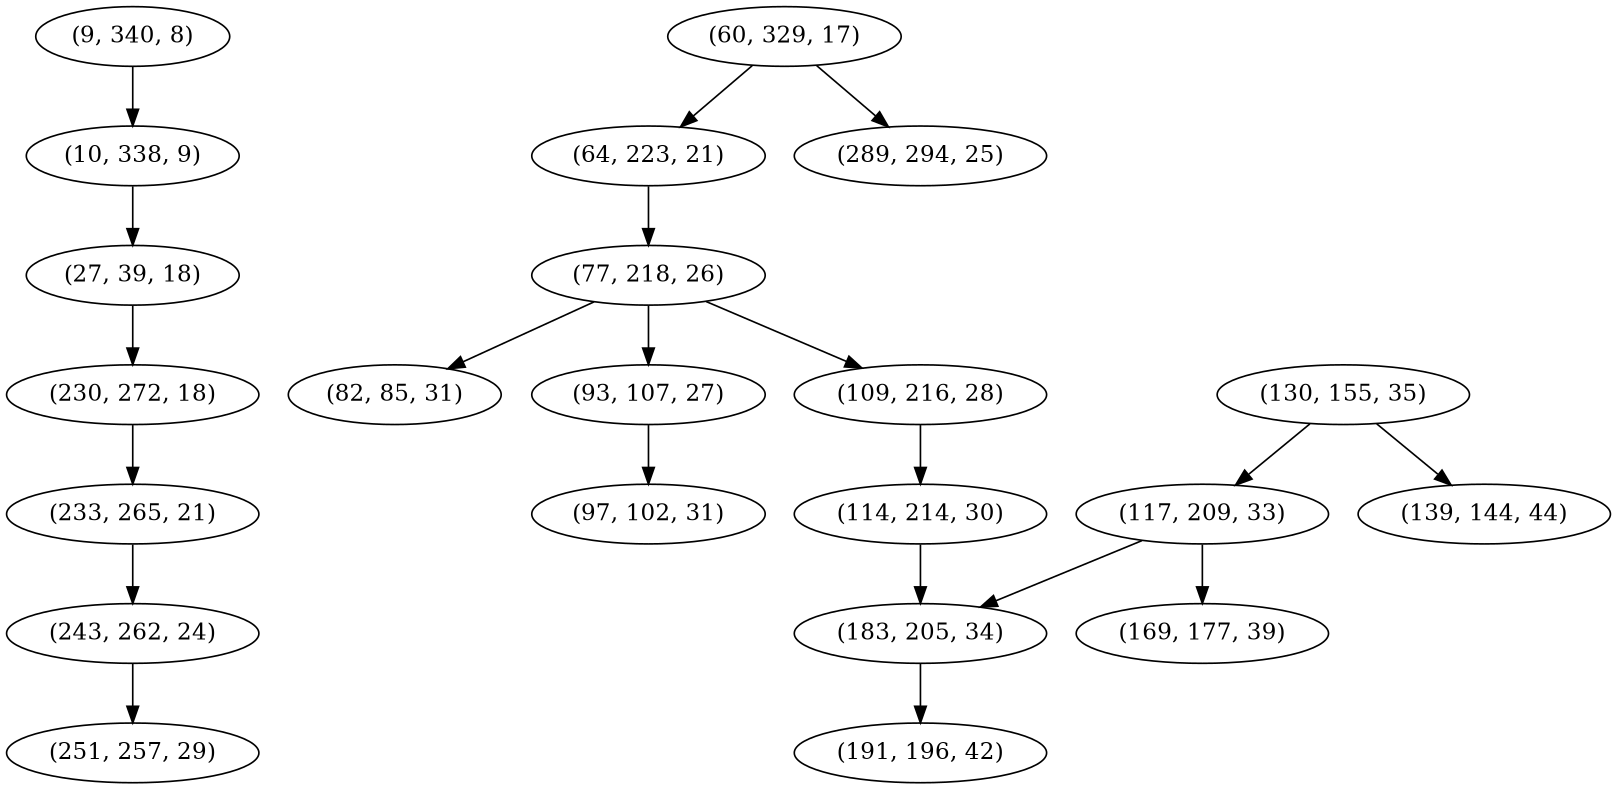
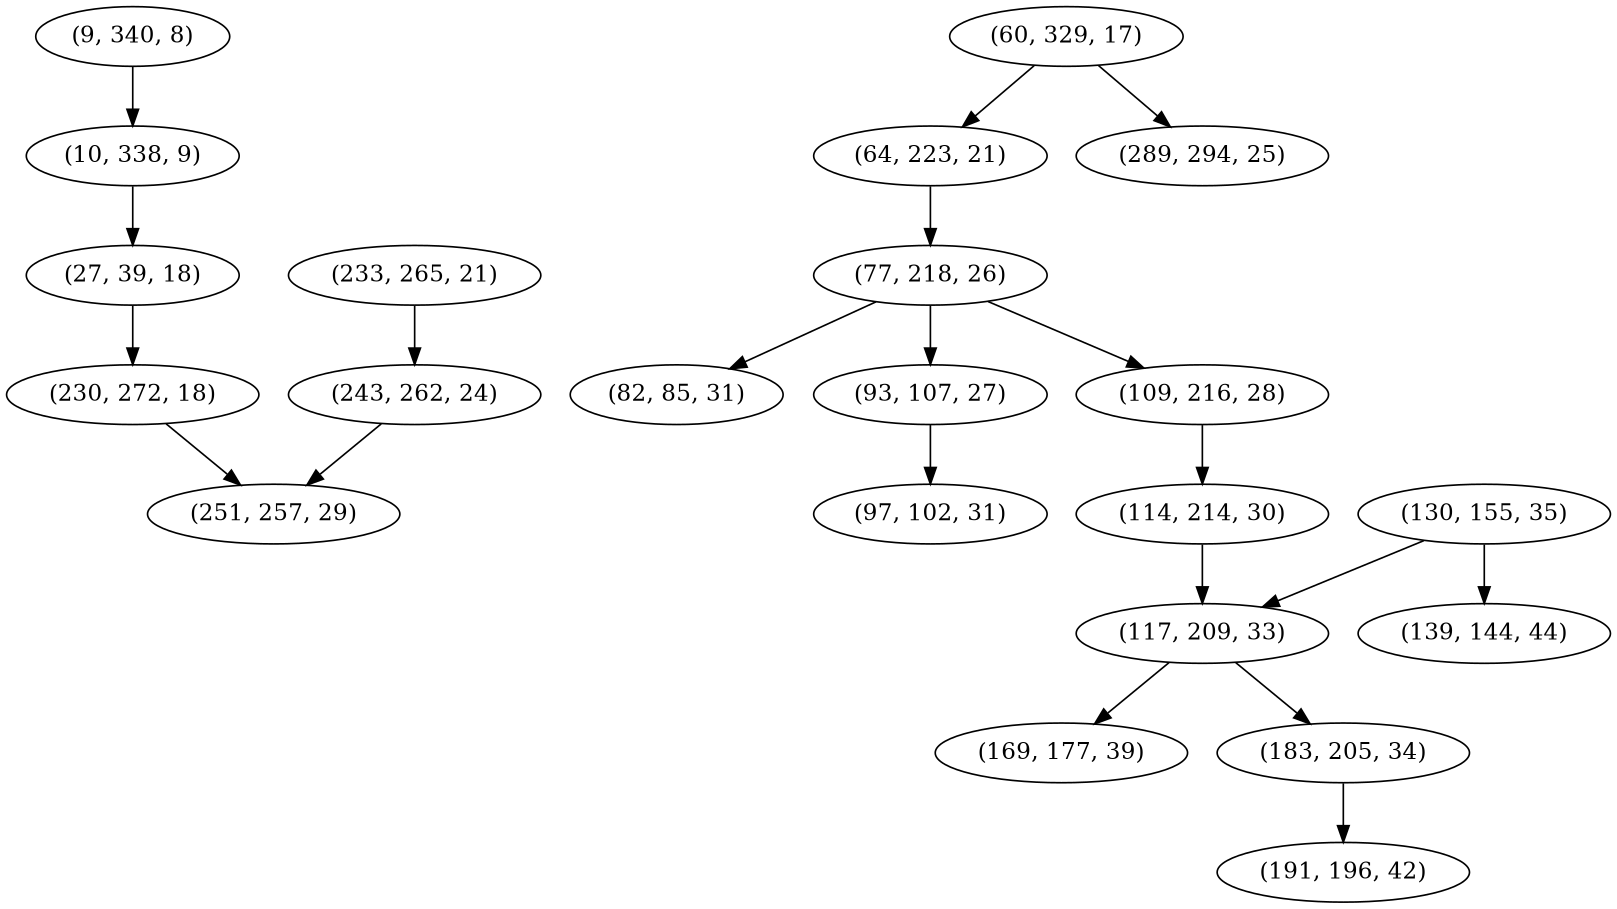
(133, 446) -> (197, 449)
(920, 566) -> (1202, 566)
